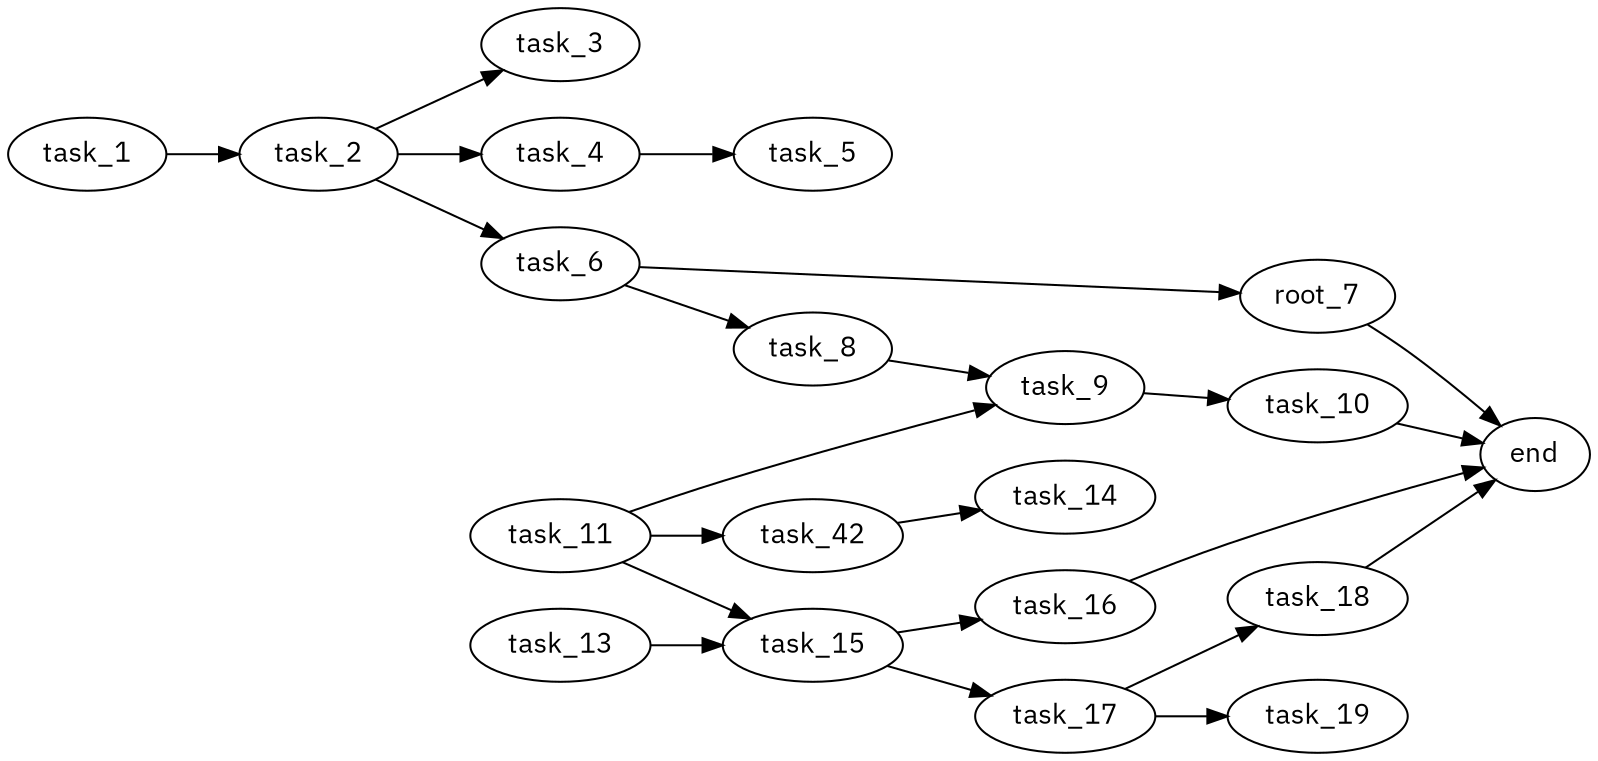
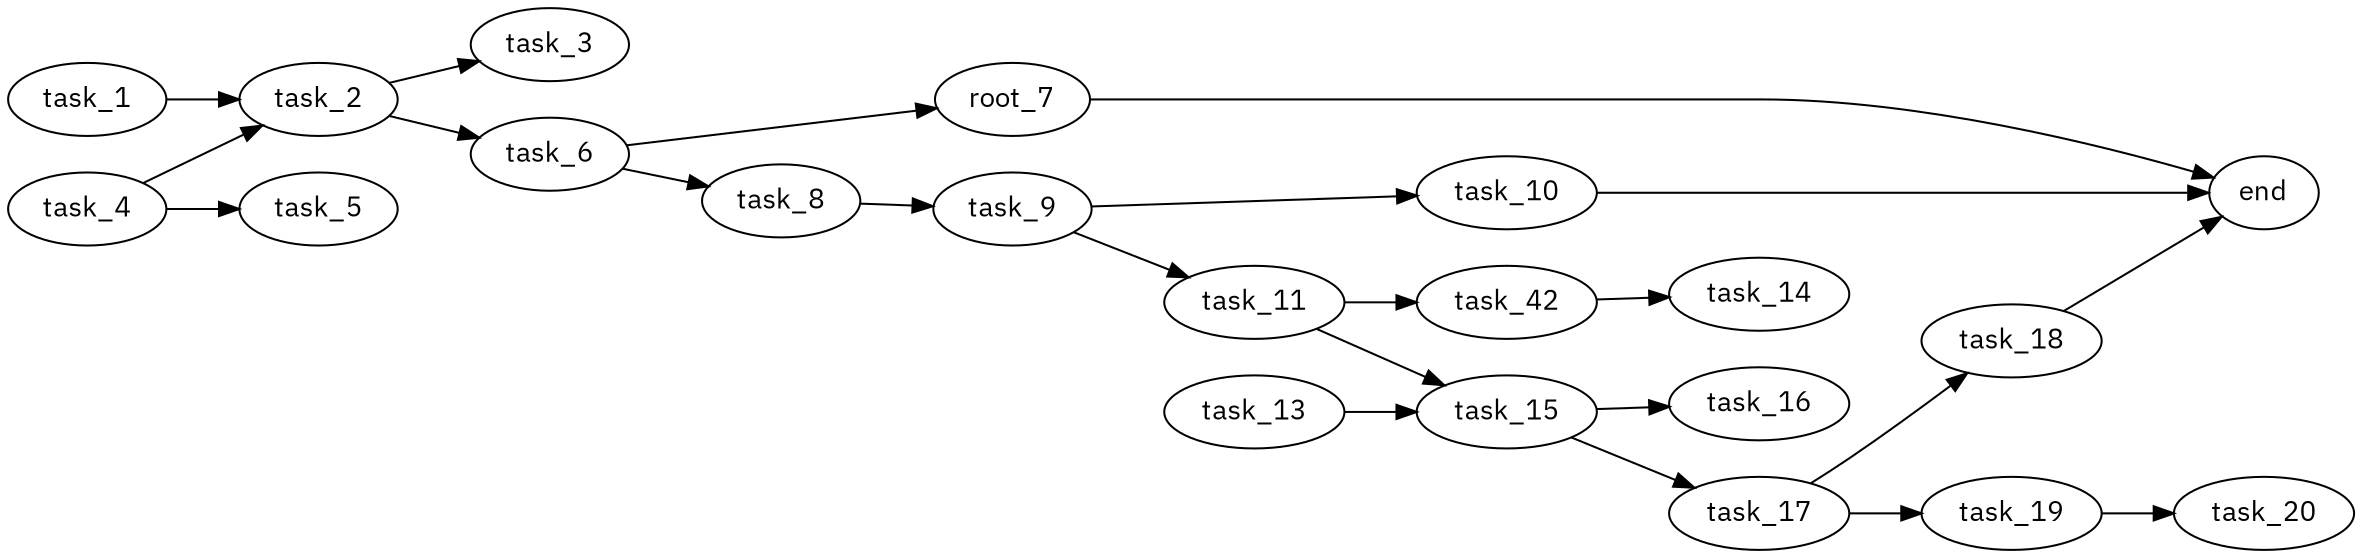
(429, 154) -> (193, 159)
(801, 458) -> (1122, 251)
none -> (2264, 513)
(1295, 522) -> none
